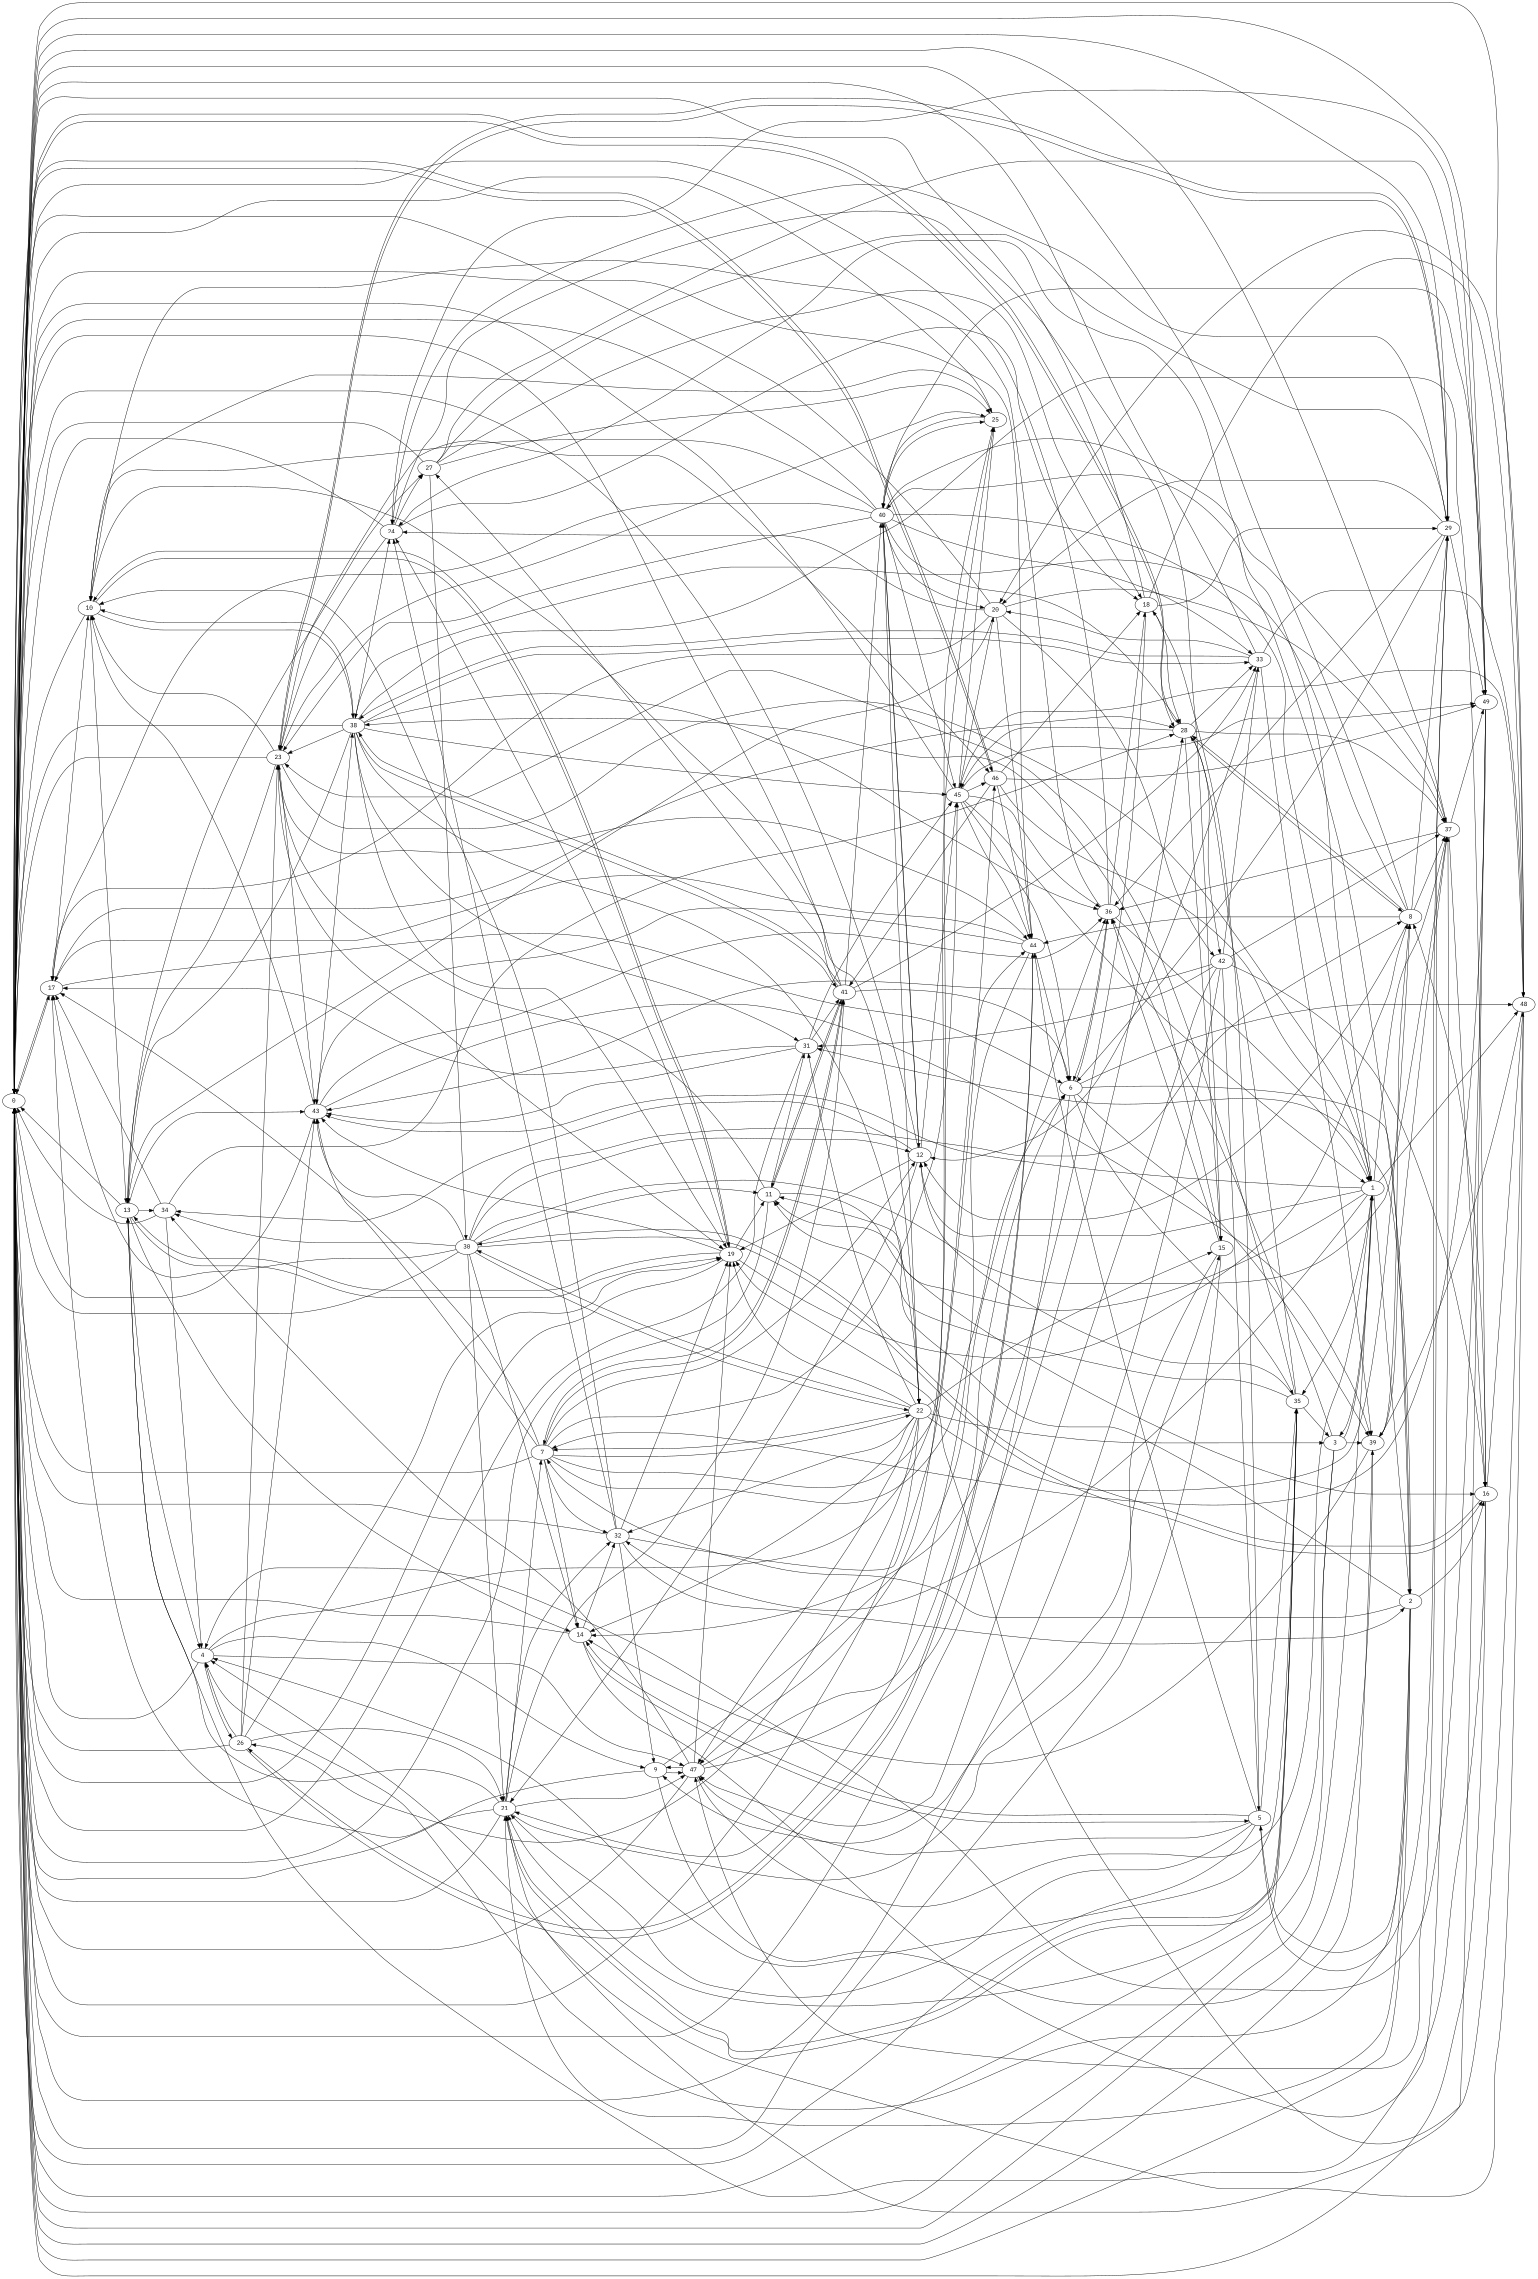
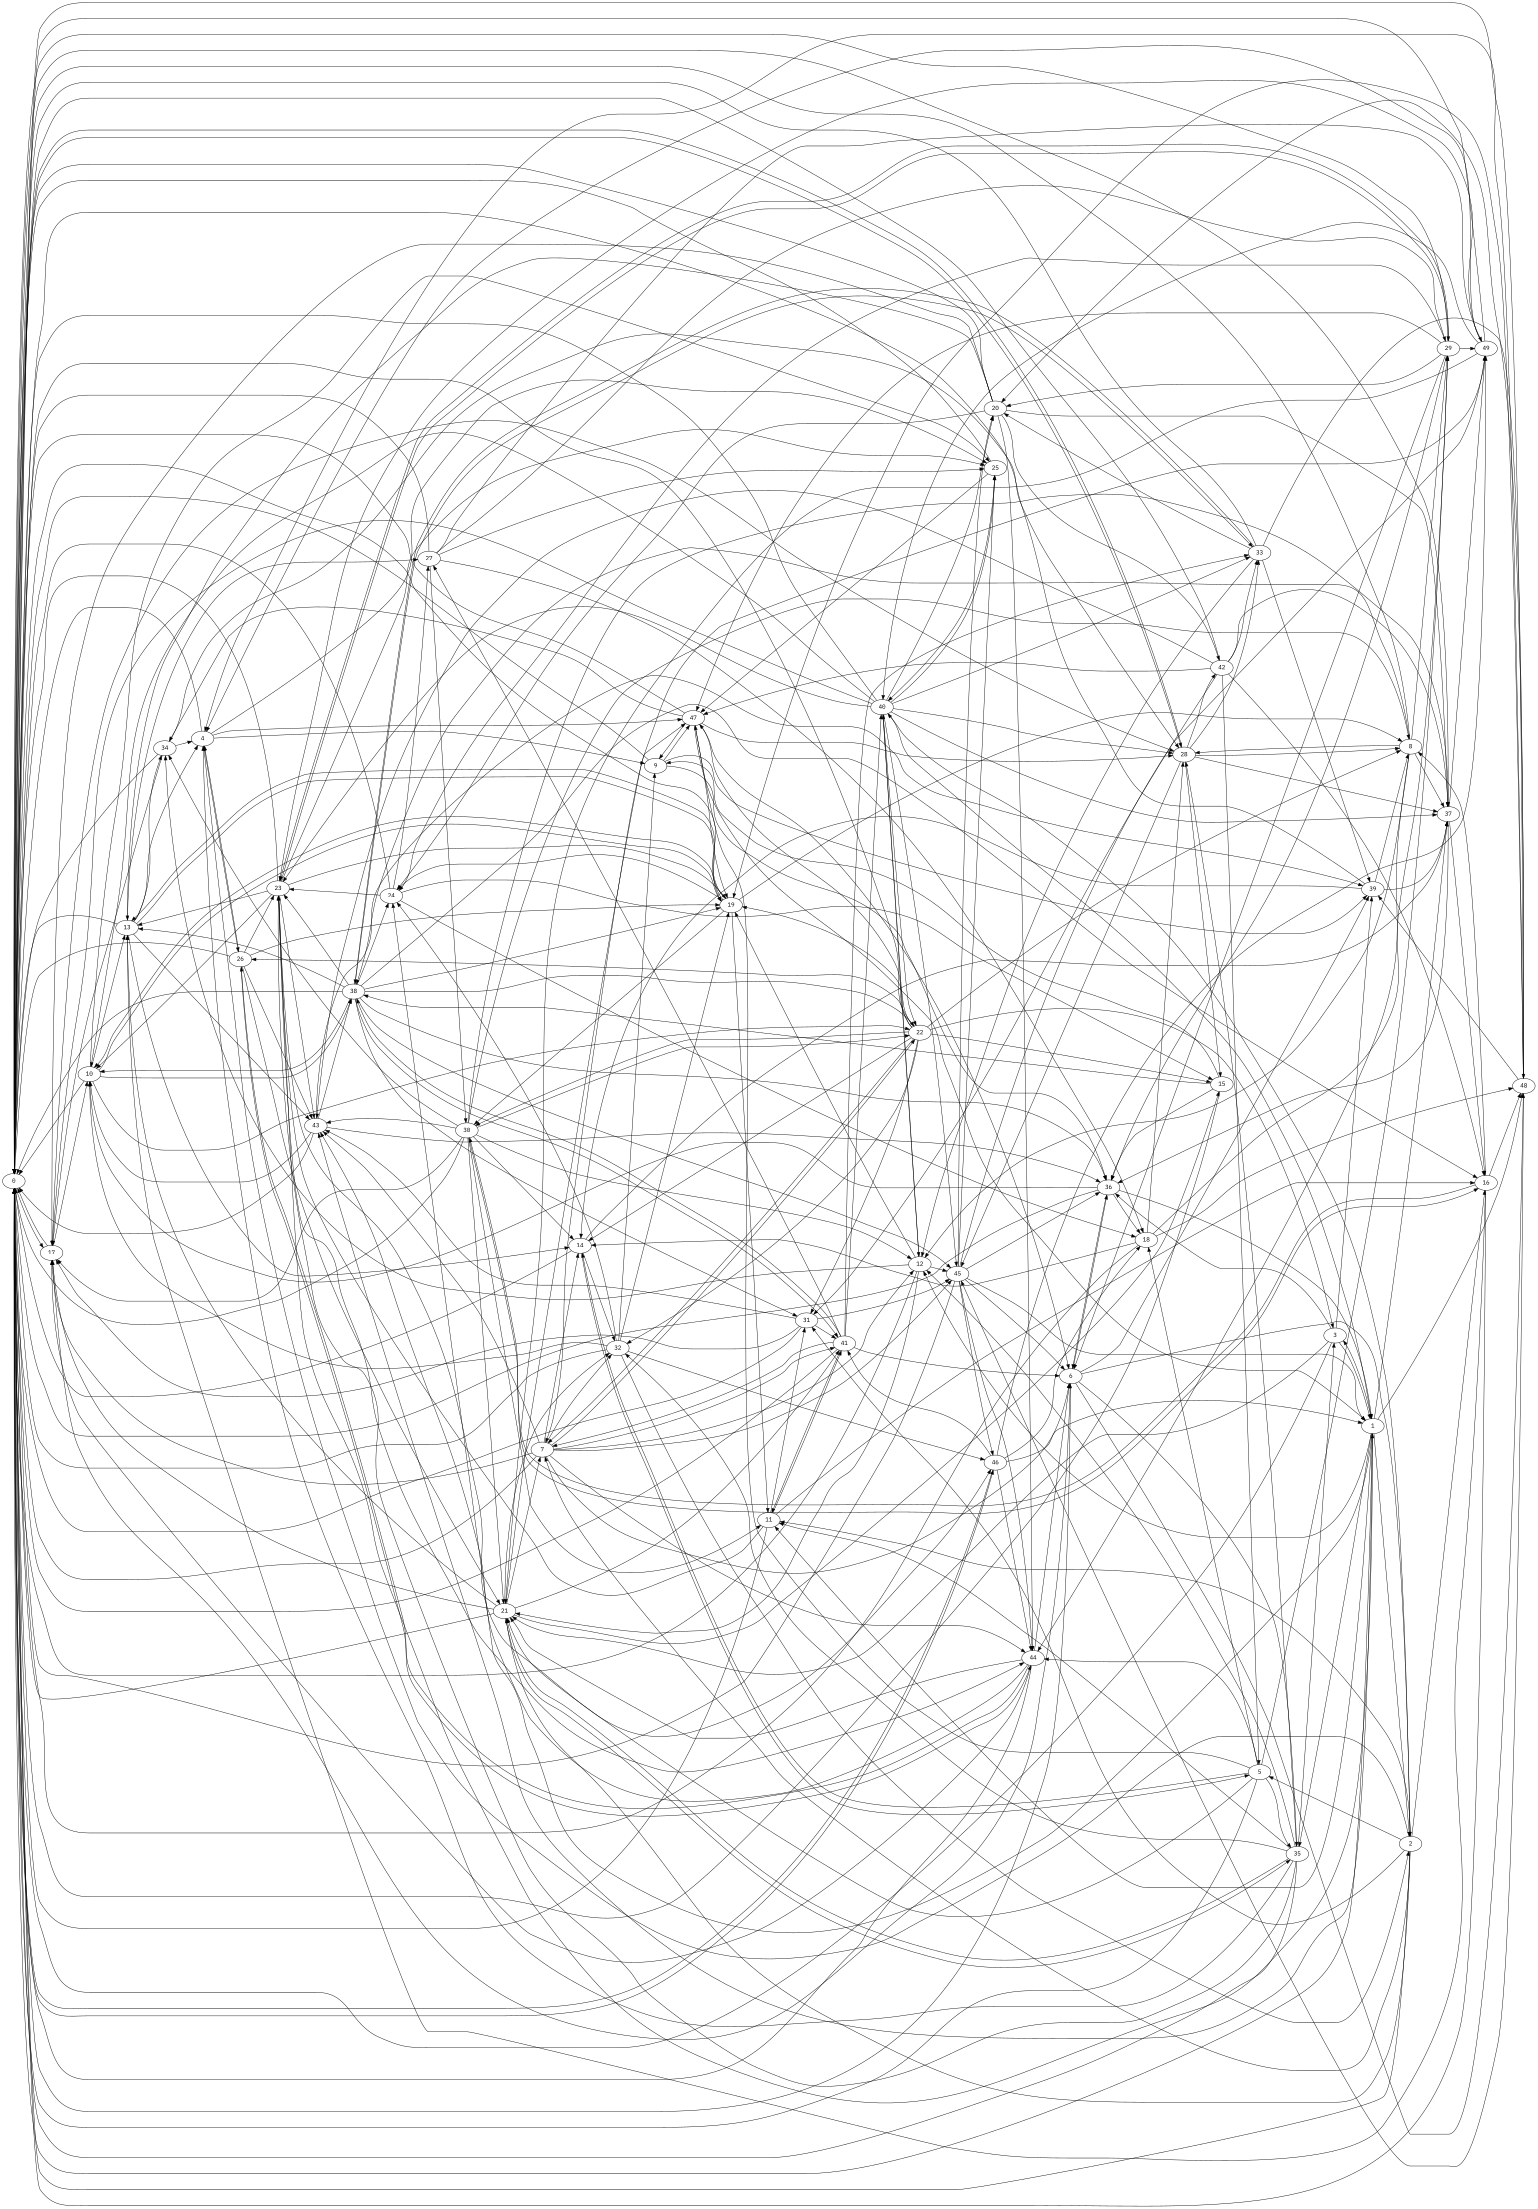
(1121, 90) -> (760, 156)
(516, 1202) -> (613, 1006)
(1049, 1519) -> (885, 1704)
